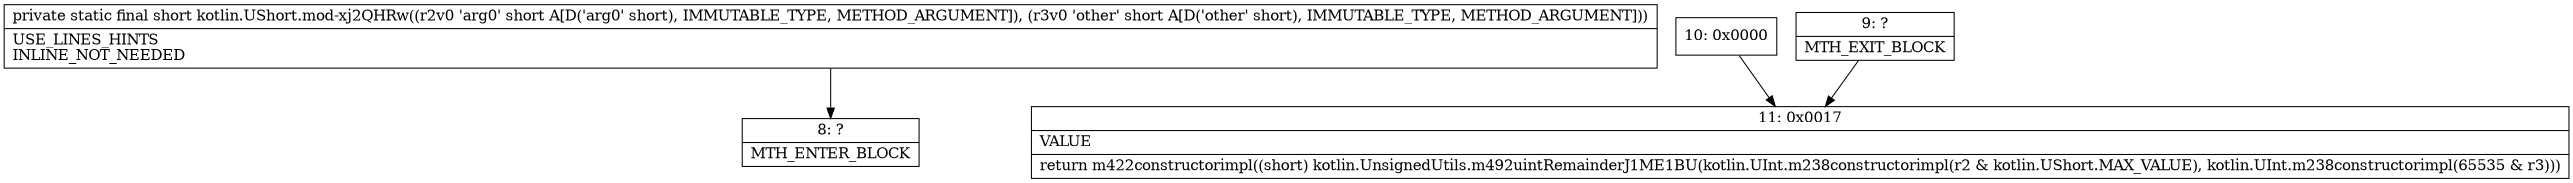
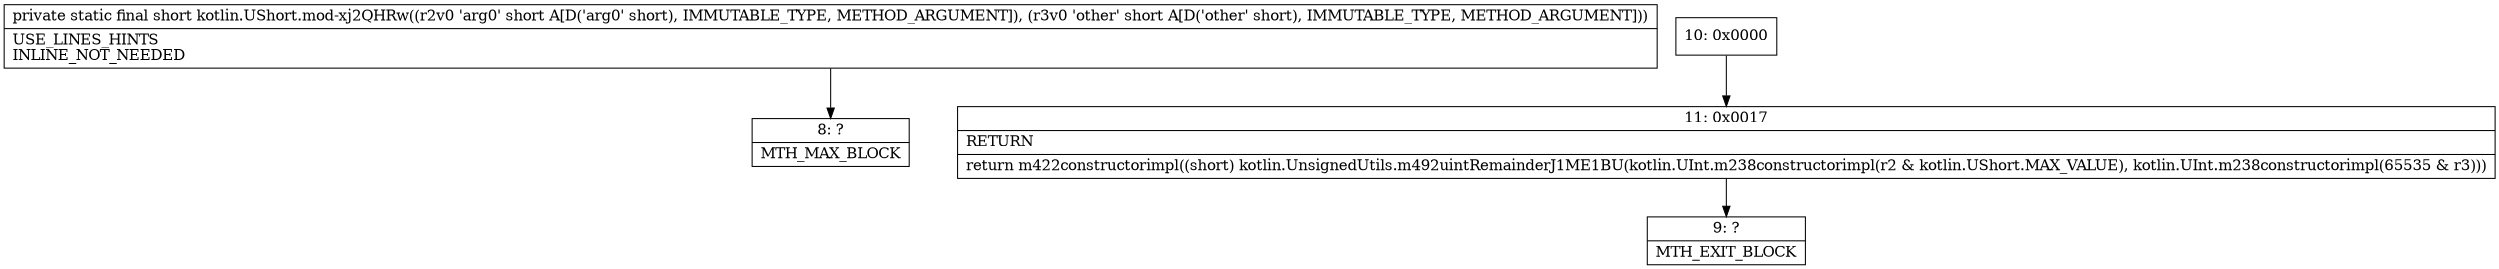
(1845, 79) -> (1726, 192)
(1066, 142) -> (1000, 142)
(831, 154) -> (831, 154)
